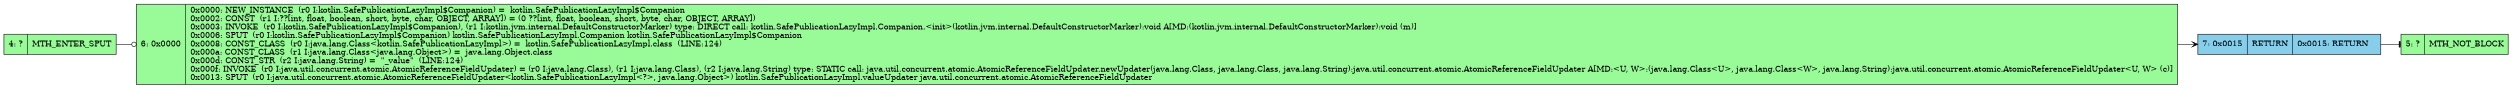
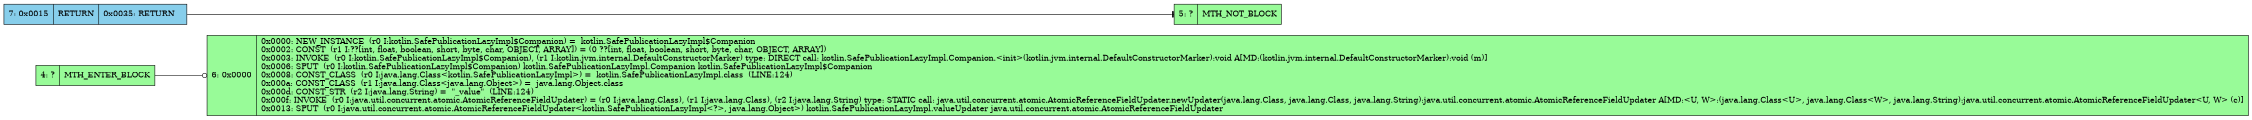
(72, 44) -> (107, 75)
(2185, 44) -> none
(2337, 44) -> (143, 14)
